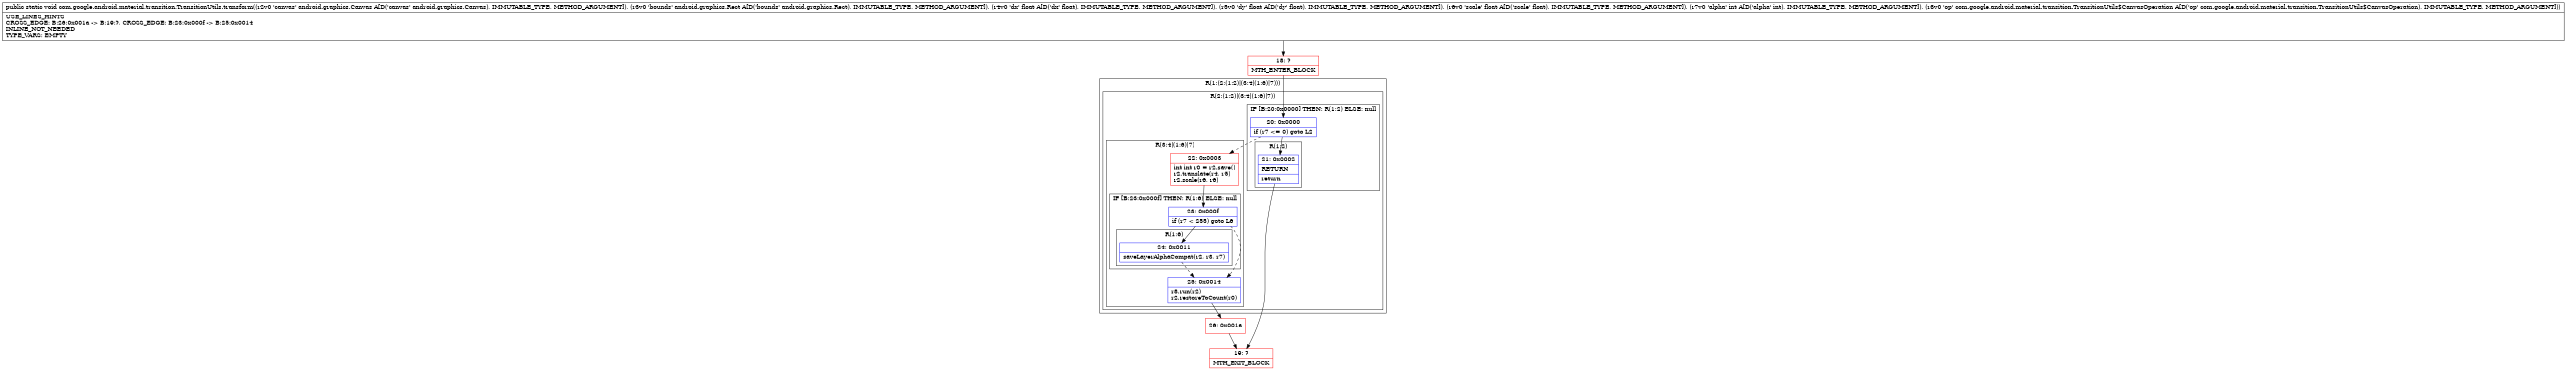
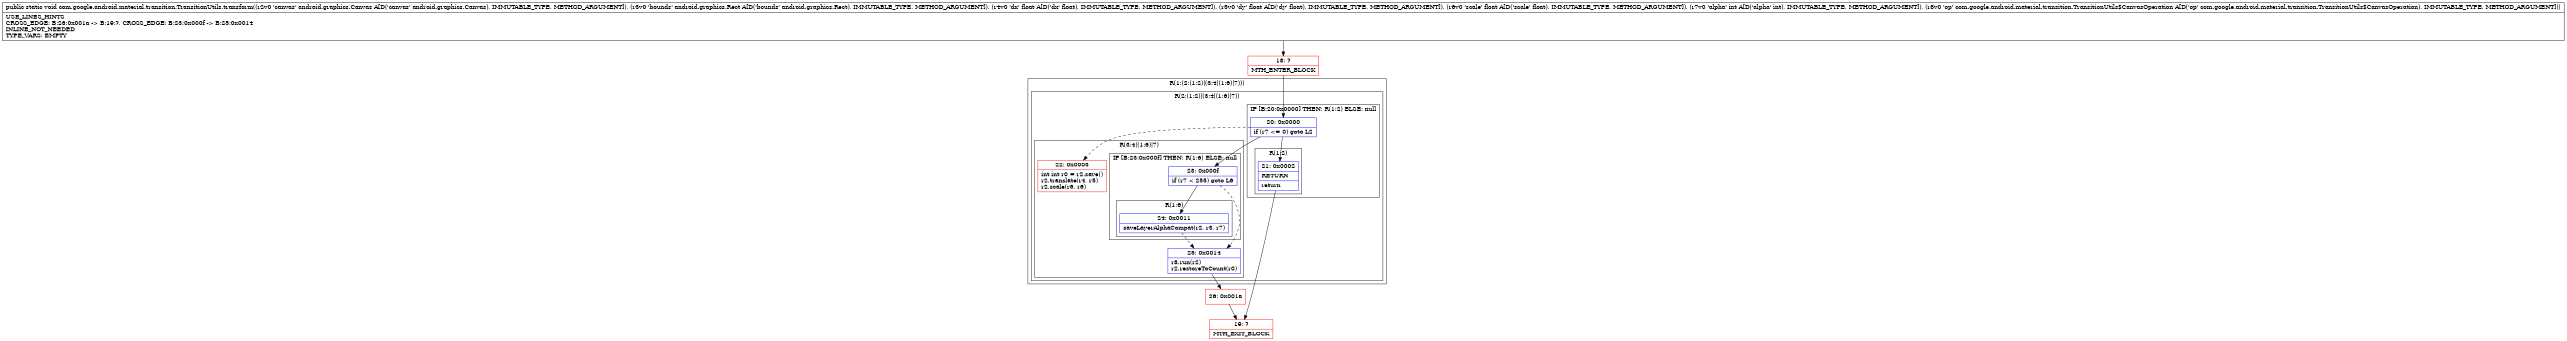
(1204, 191) -> (1239, 149)
